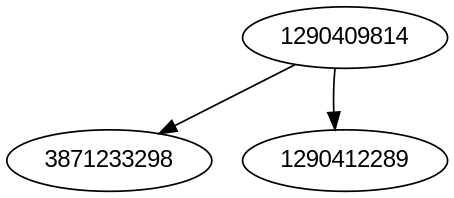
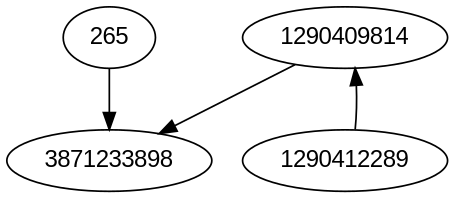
none -> (109, 38)
(334, 90) -> (357, 107)
(109, 161) -> (109, 161)
